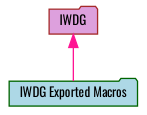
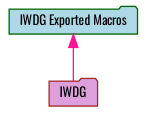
(73, 64) -> (73, 64)
